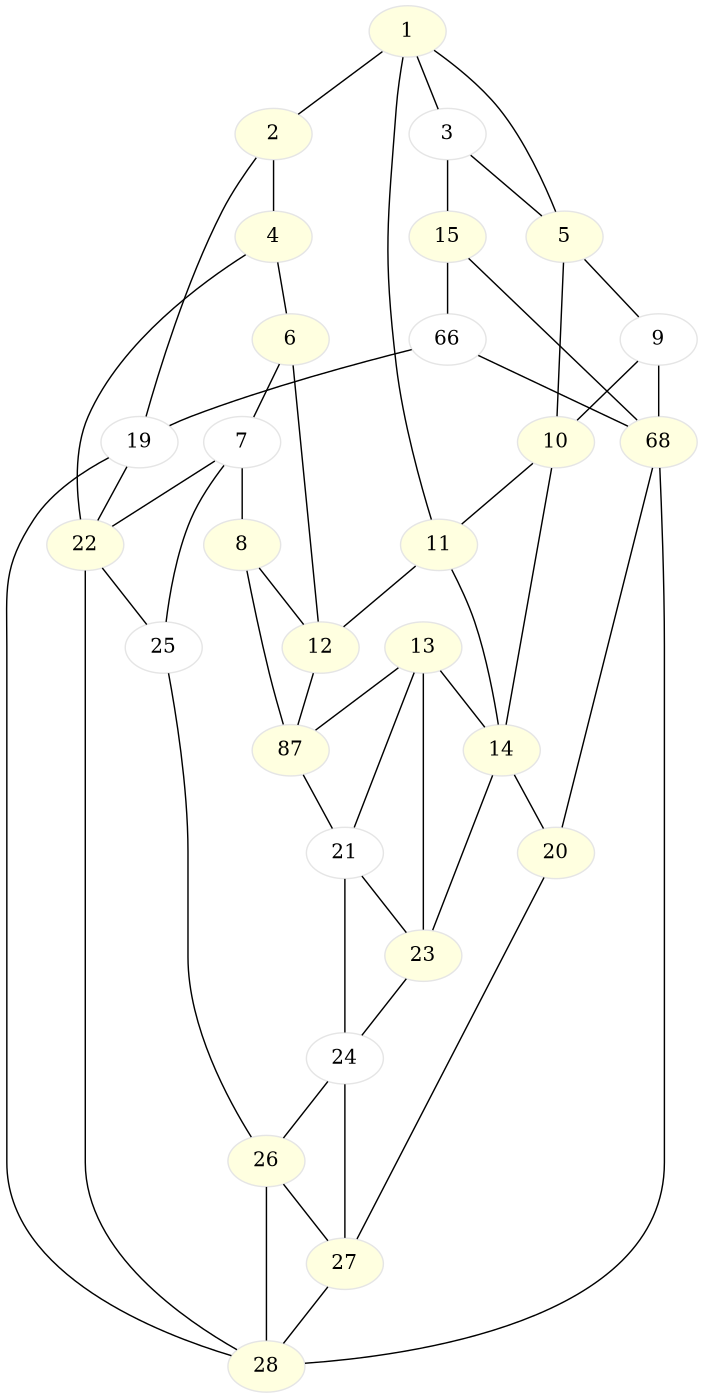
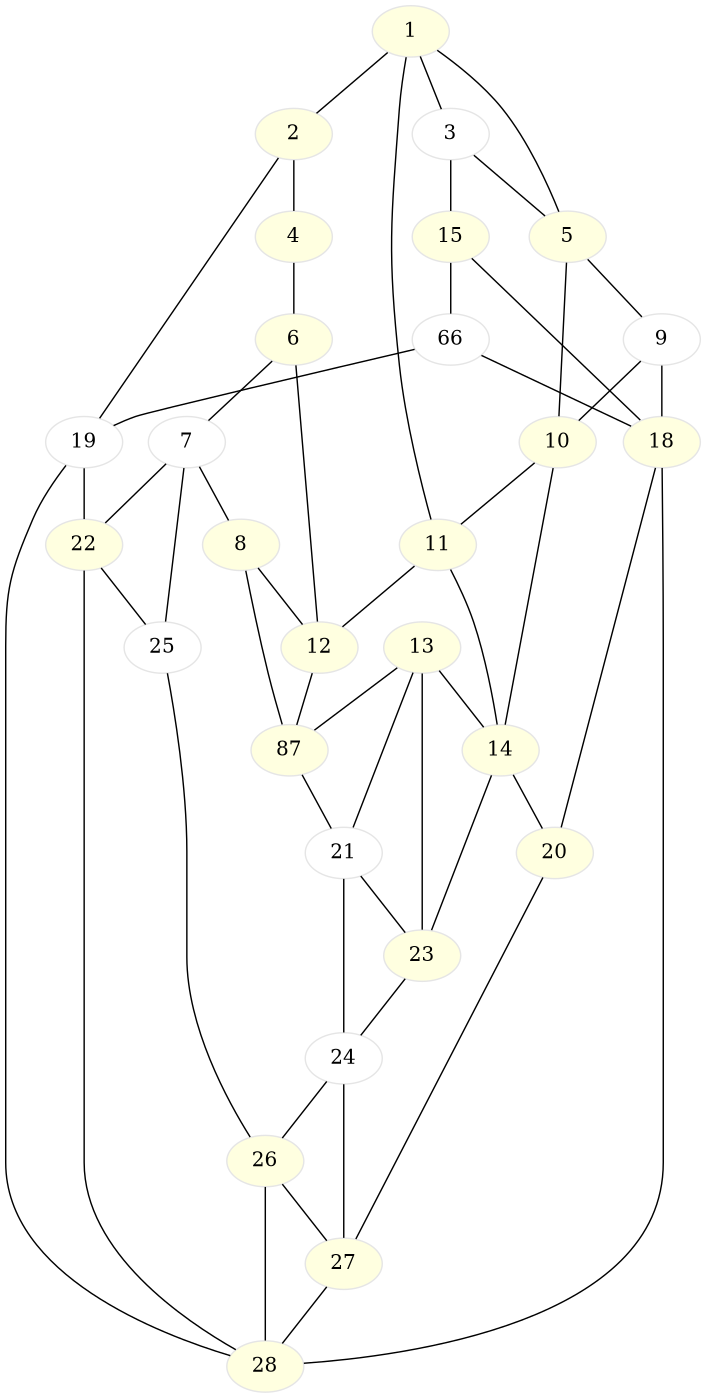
(120, 364) -> none
(659, 442) -> (662, 442)
